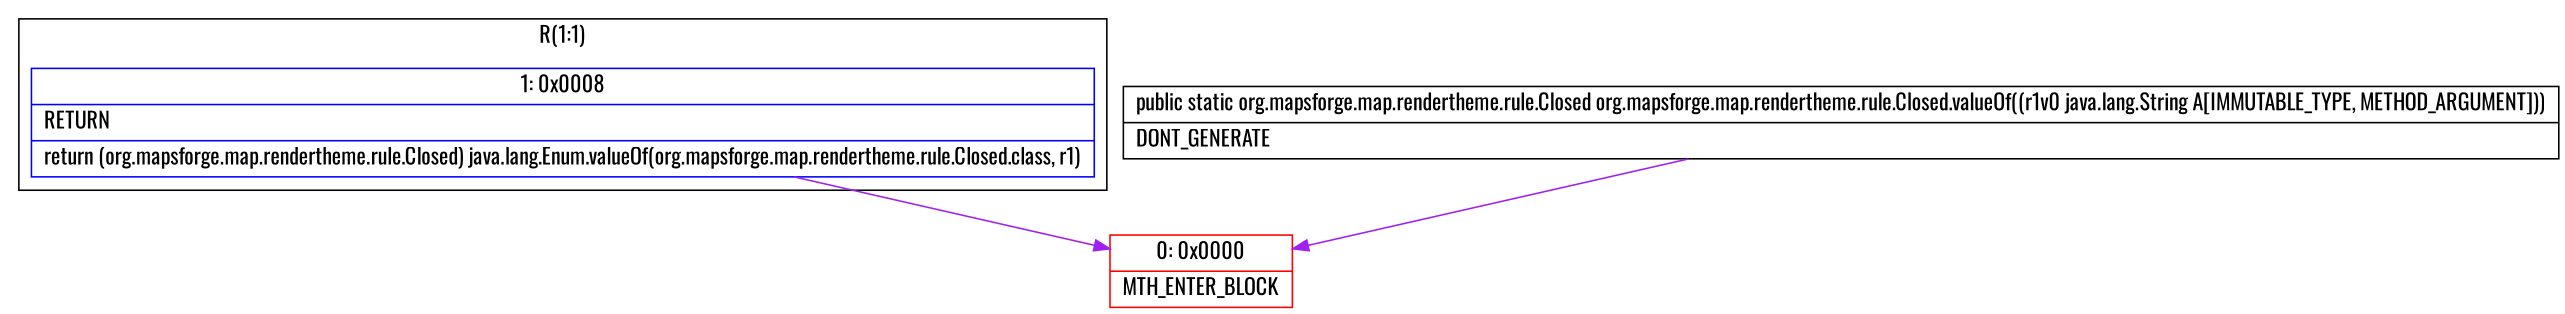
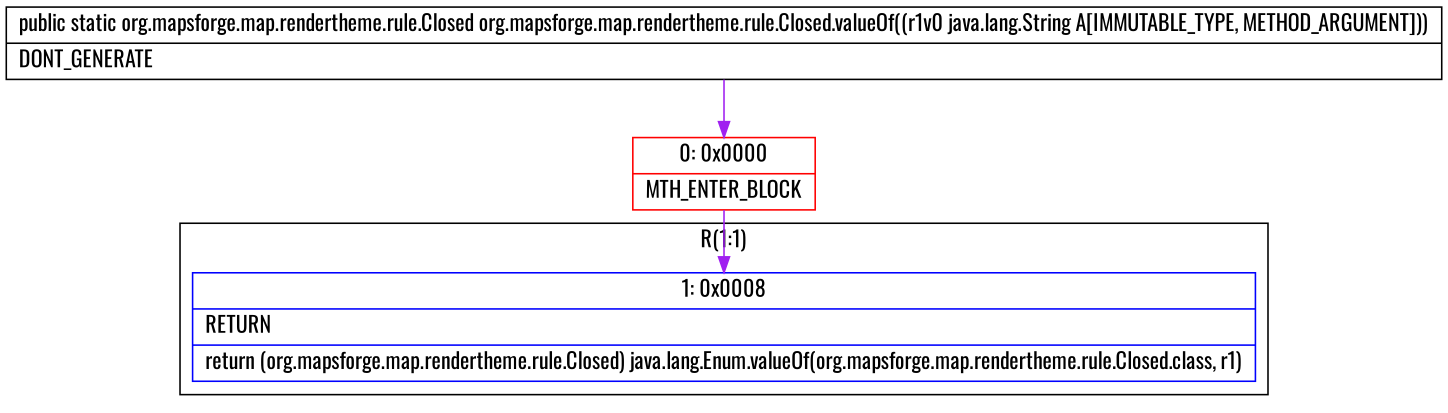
(944, 211) -> (724, 233)
